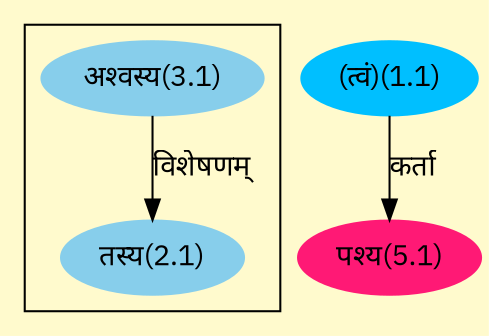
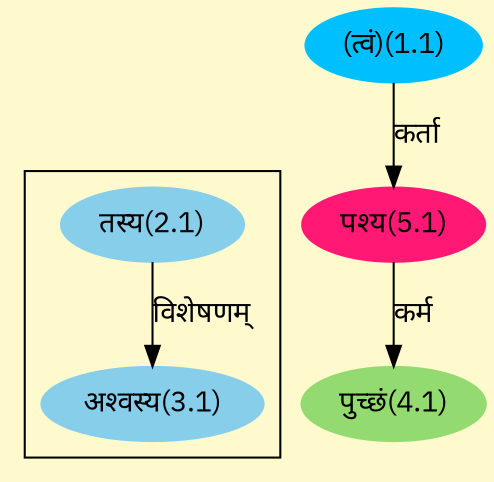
(153, 158) -> (153, 304)
none -> (394, 404)
